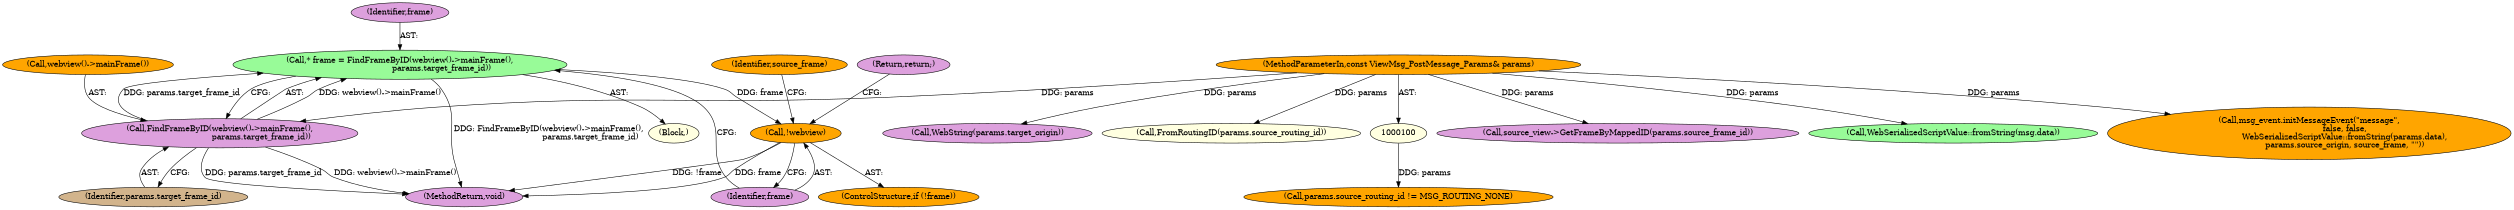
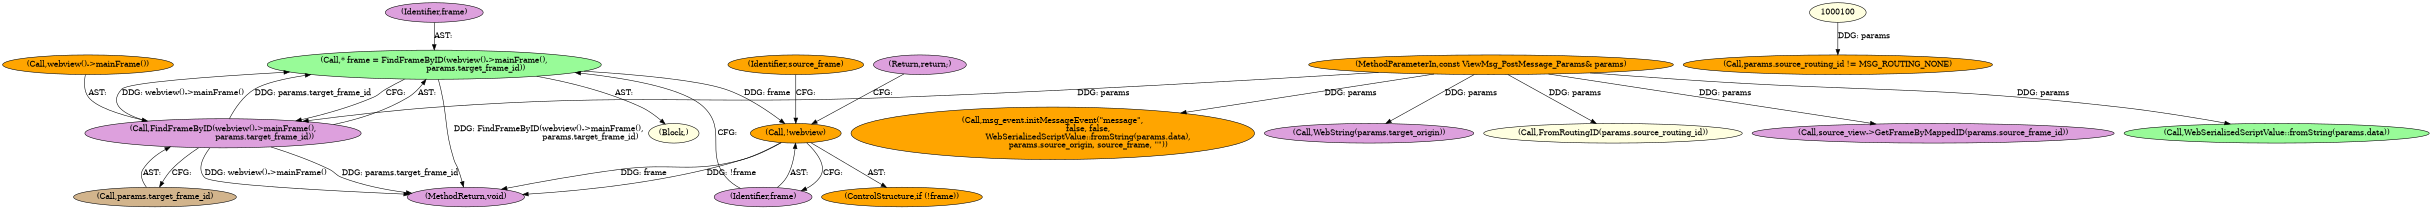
(1398, 96) -> none
(1953, 133) -> (2277, 133)
(153, 197) -> (155, 197)
